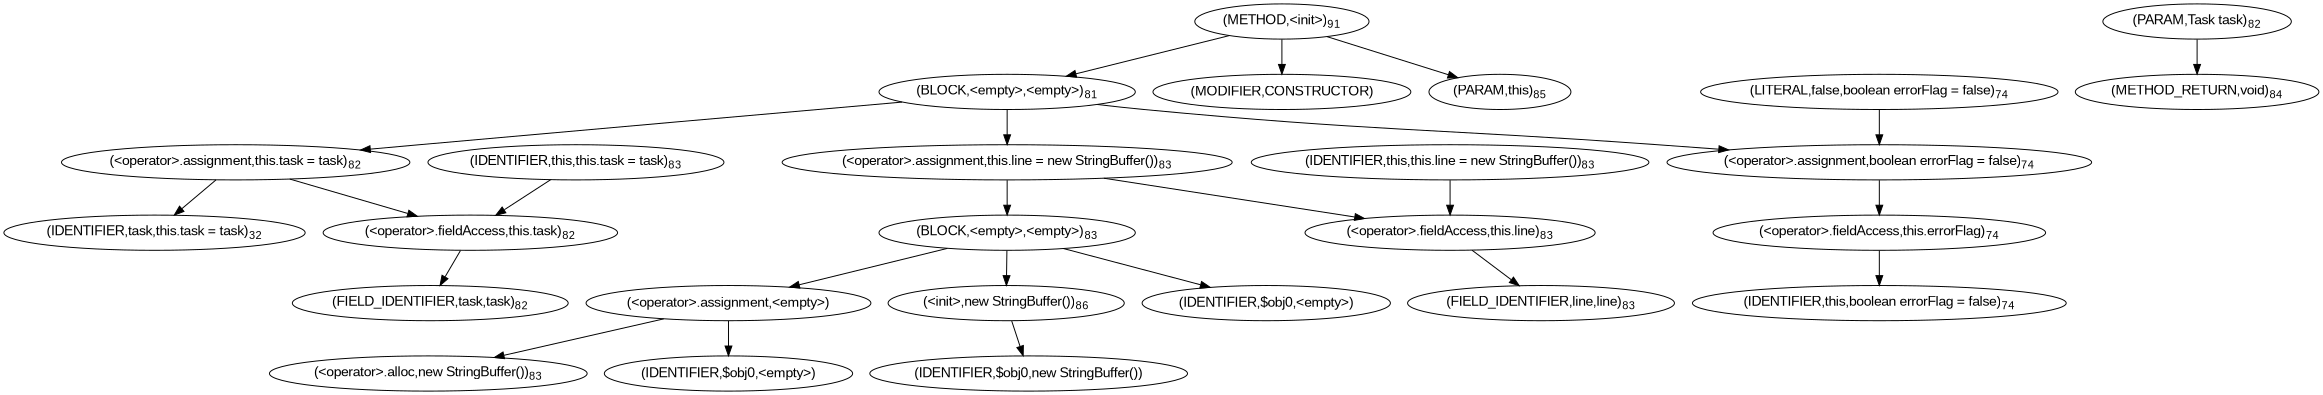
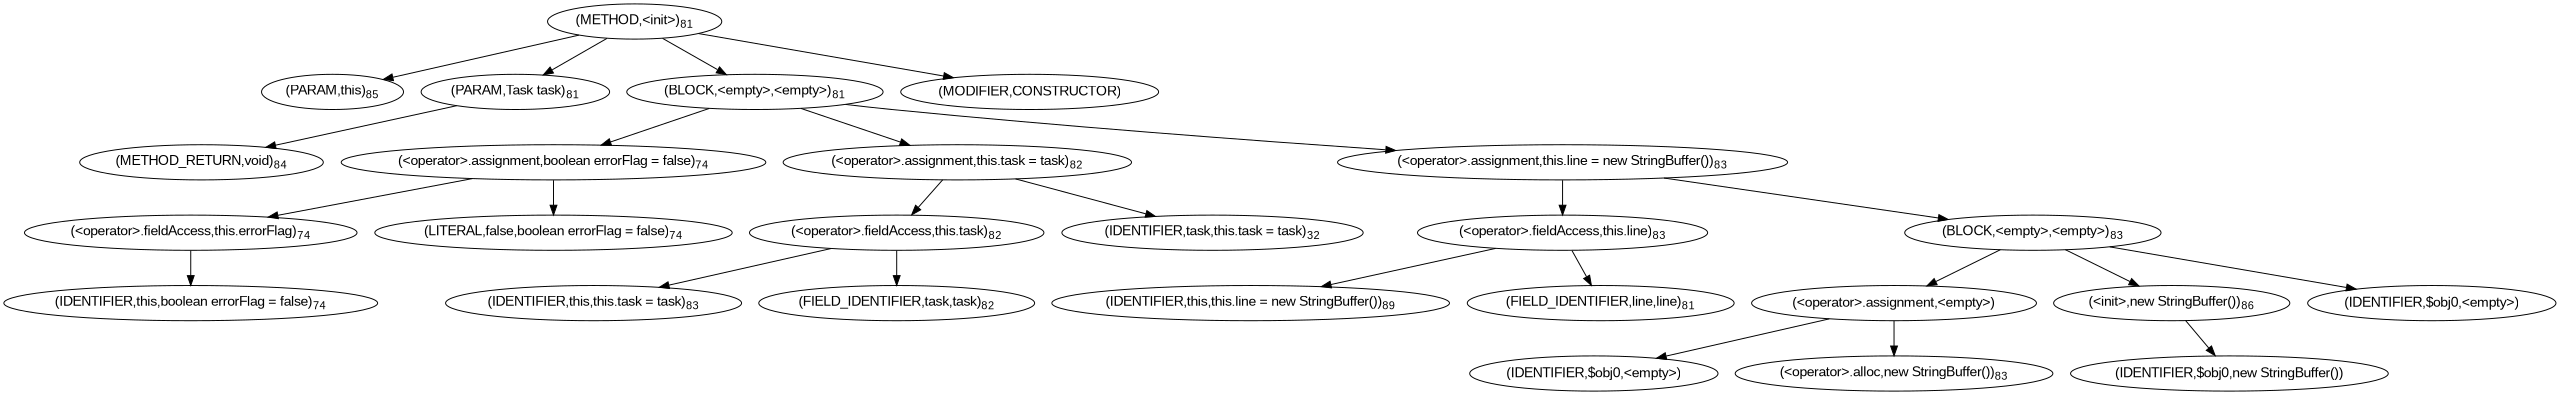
(1334, 20) -> (687, 20)
(2255, 20) -> (573, 90)
none -> (580, 54)
(1879, 122) -> (554, 193)
(1588, 161) -> (1389, 302)
(1450, 193) -> (1413, 266)
(527, 195) -> (750, 267)
(1629, 302) -> (1689, 302)
